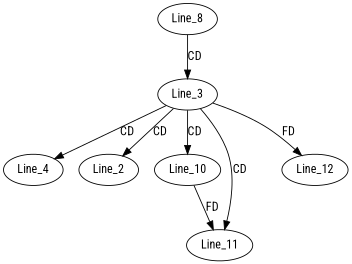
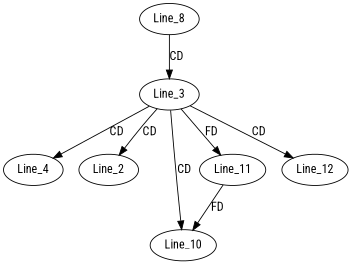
(289, 132) -> (259, 132)
(240, 170) -> (212, 132)
(202, 204) -> (210, 204)
